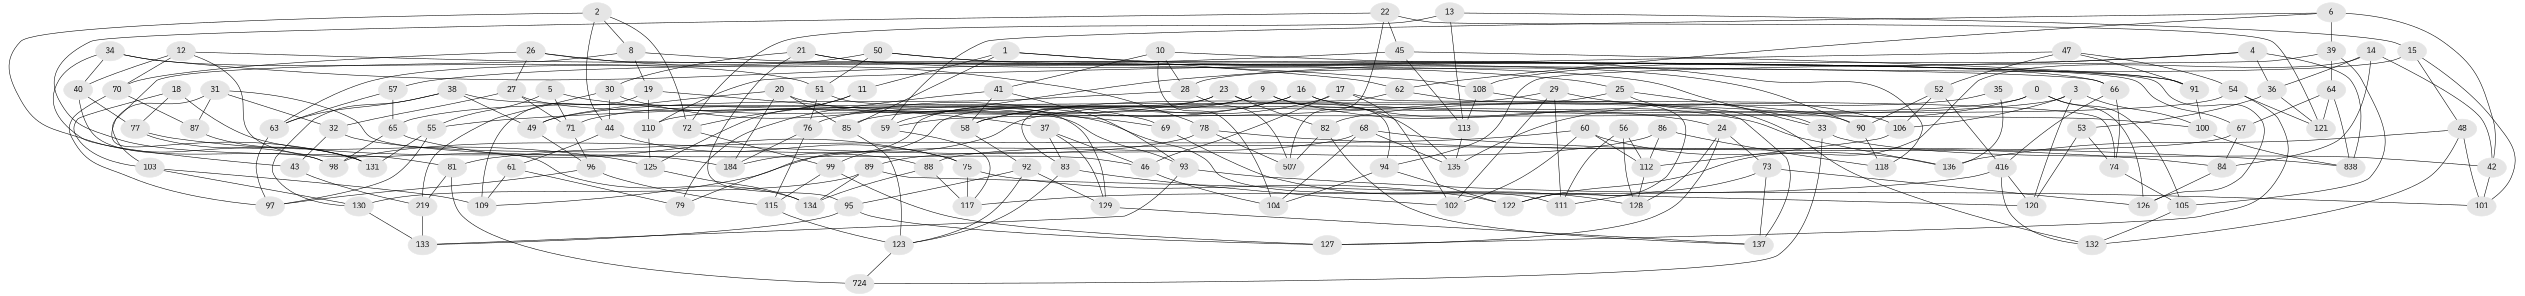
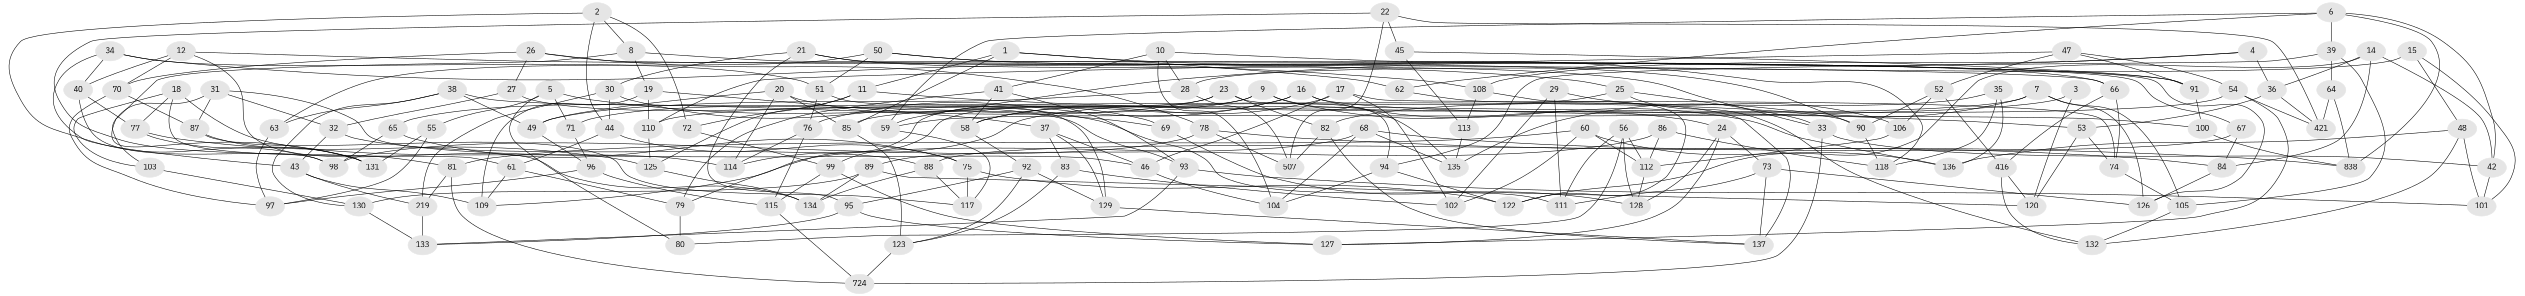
(1450, 12) -> none
(2348, 77) -> (2439, 65)
(393, 90) -> none
(2037, 90) -> (2037, 90)
(1176, 101) -> none
(2286, 109) -> none
(542, 110) -> none
(2141, 110) -> none
none -> (1472, 111)
(993, 113) -> none
(1960, 121) -> none
(2321, 129) -> (2321, 129)
none -> (1968, 144)
none -> (316, 155)
(730, 168) -> (730, 168)
(317, 183) -> (374, 189)
(1234, 194) -> (619, 164)
(844, 232) -> (815, 245)
none -> (680, 245)
